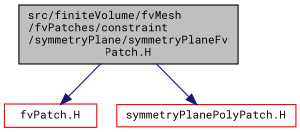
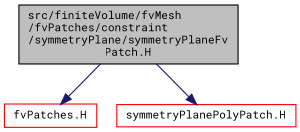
(51, 116) -> (51, 116)
